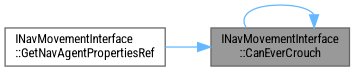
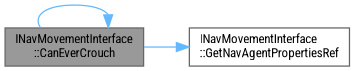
(181, 47) -> (160, 47)
